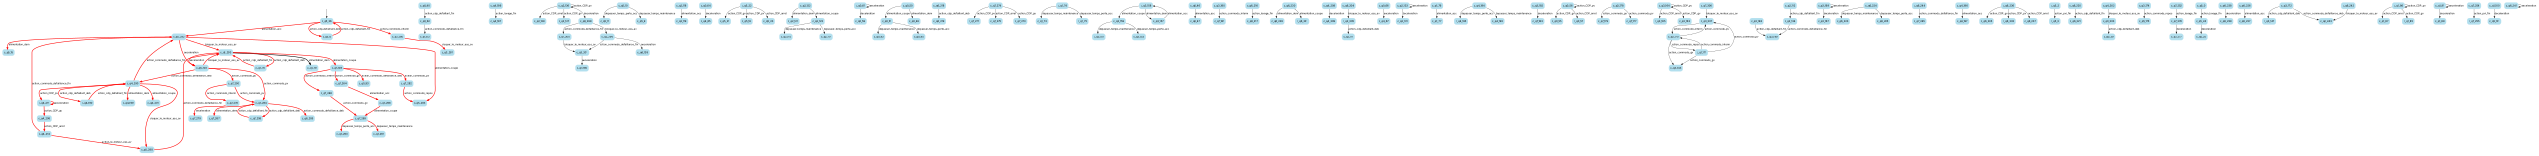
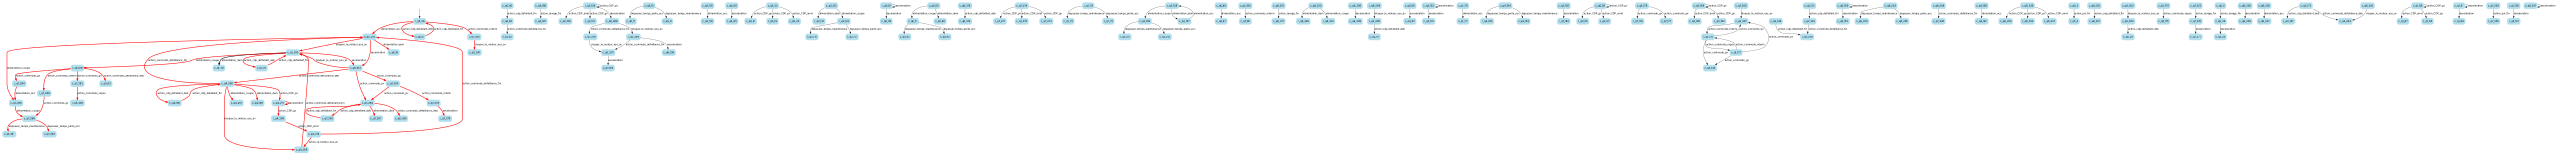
(336, 43) -> (161, 42)
